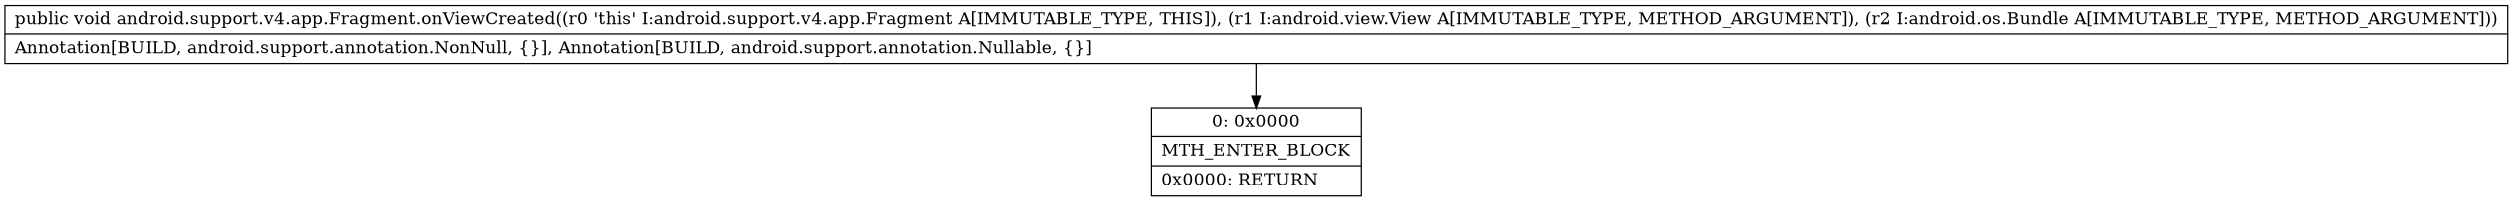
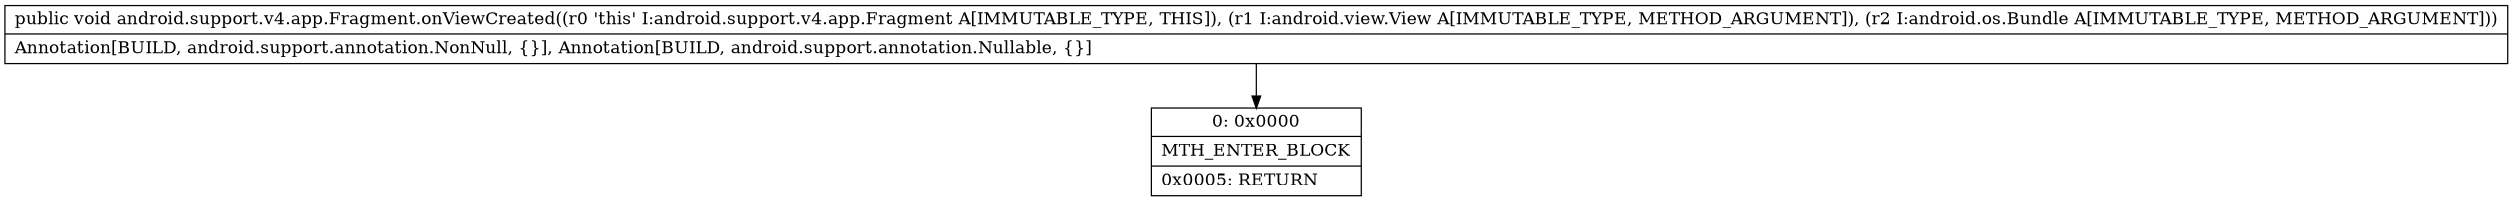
(1248, 180) -> (1248, 180)
